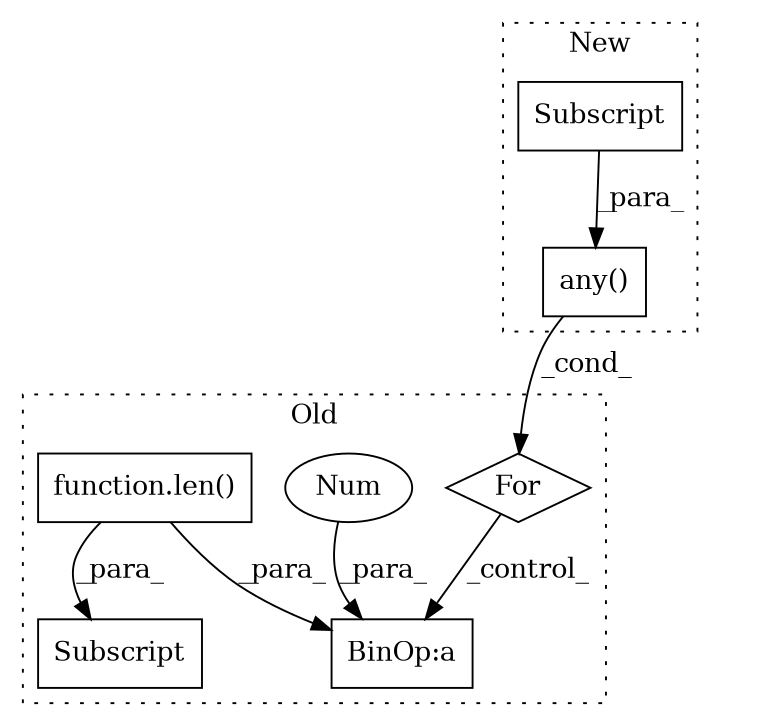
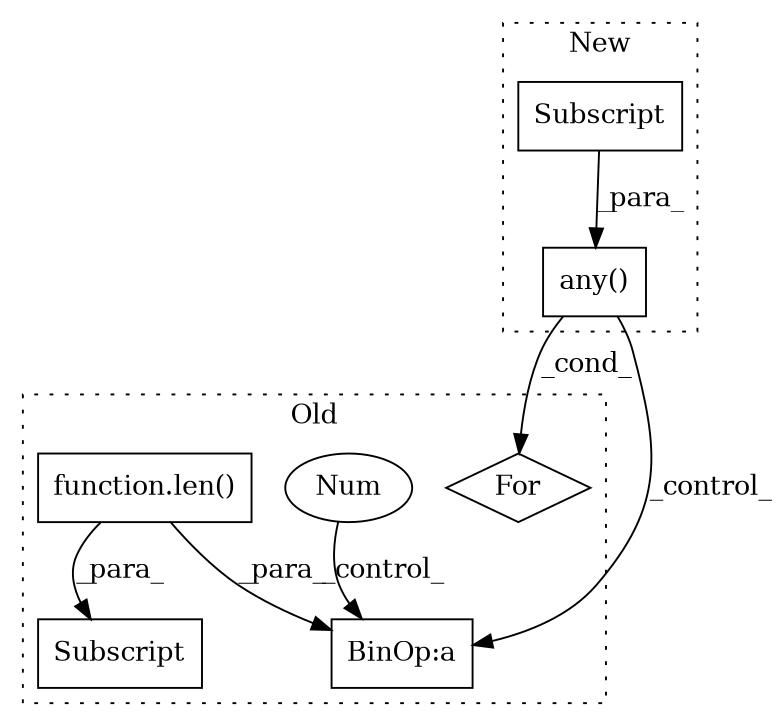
(469, 559) -> (641, 514)
(383, 571) -> (383, 571)
